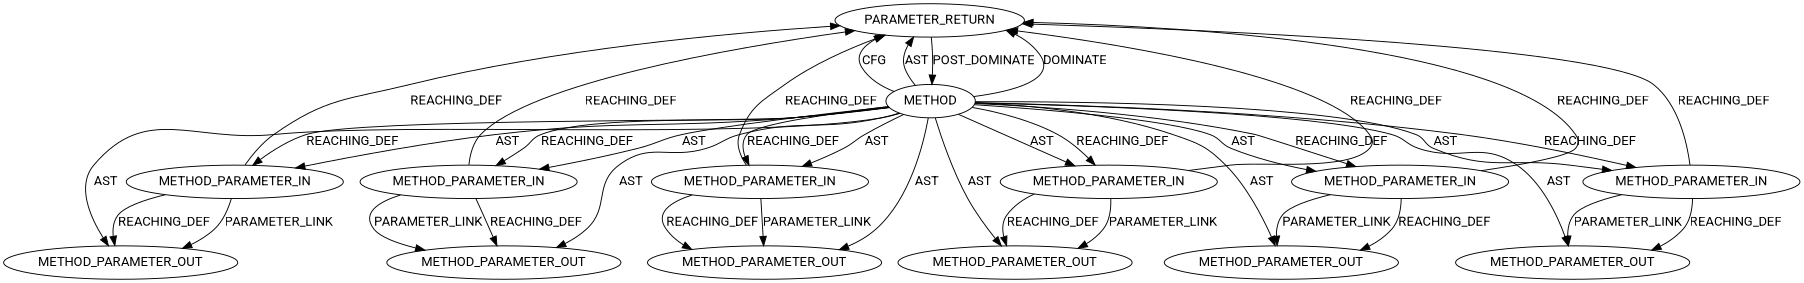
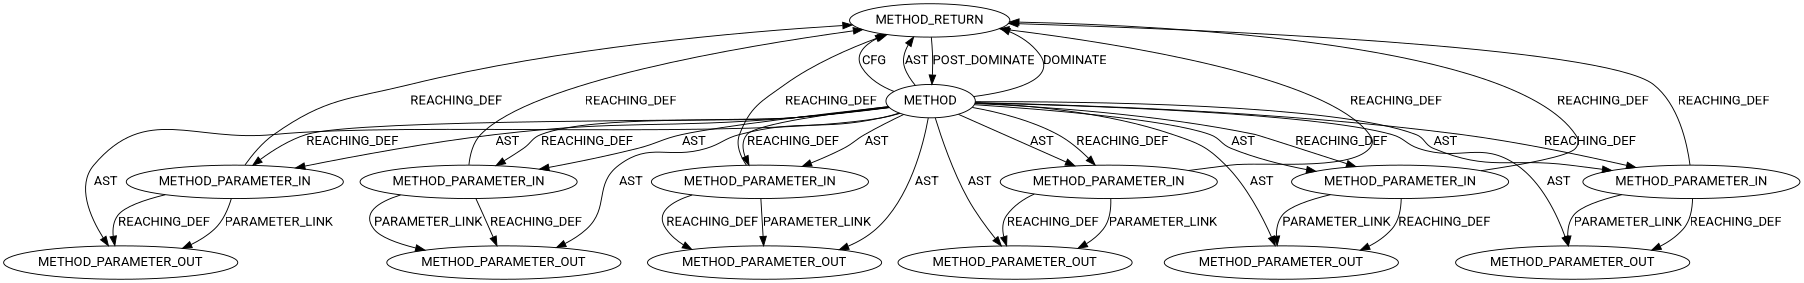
(930, 20) -> (930, 20)
